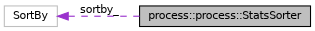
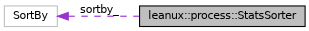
(225, 16) -> (222, 16)
